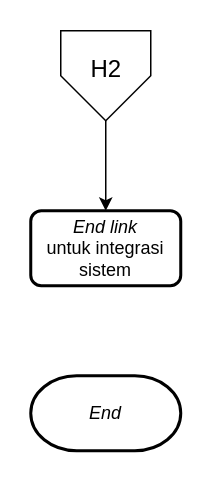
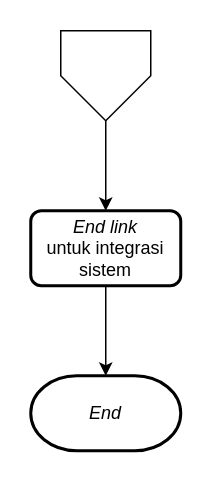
(106, 68) -> none
none -> (106, 326)
